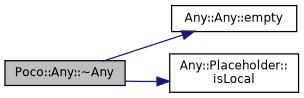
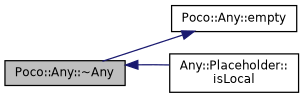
(234, 19) -> (234, 19)
(141, 81) -> (154, 65)
